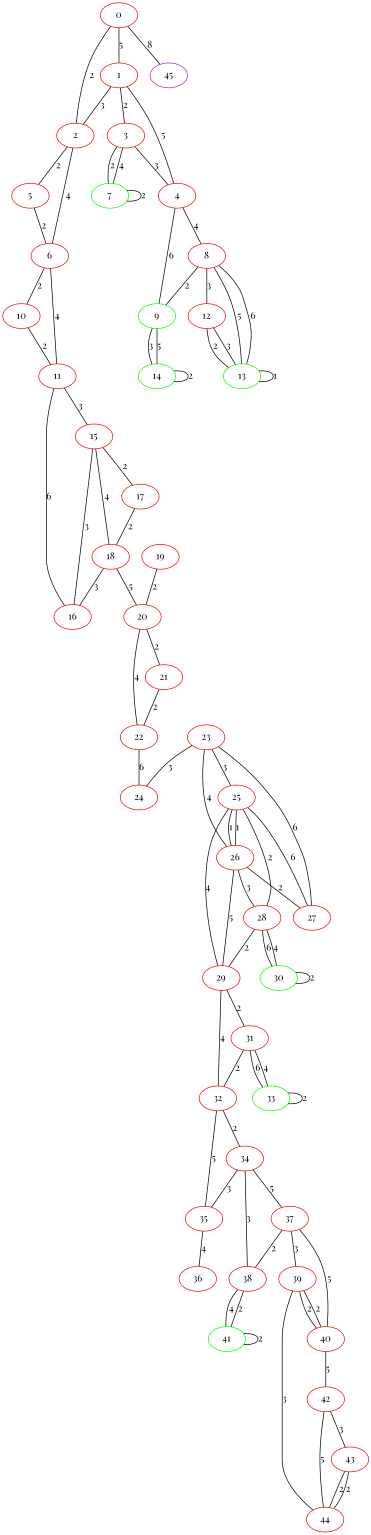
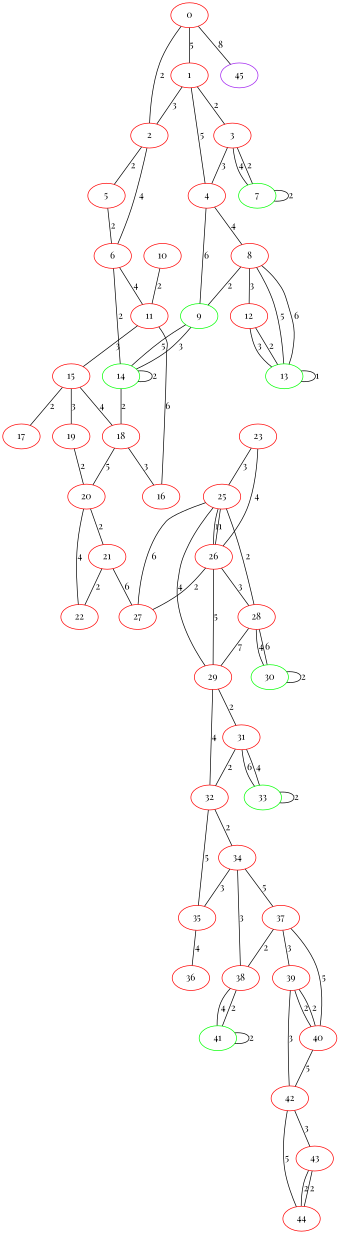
(36, 286) -> (117, 316)
(83, 527) -> (71, 406)
(126, 527) -> (121, 406)
(139, 797) -> none
(284, 815) -> (122, 587)
(247, 948) -> (240, 647)
(282, 1405) -> (288, 1038)
